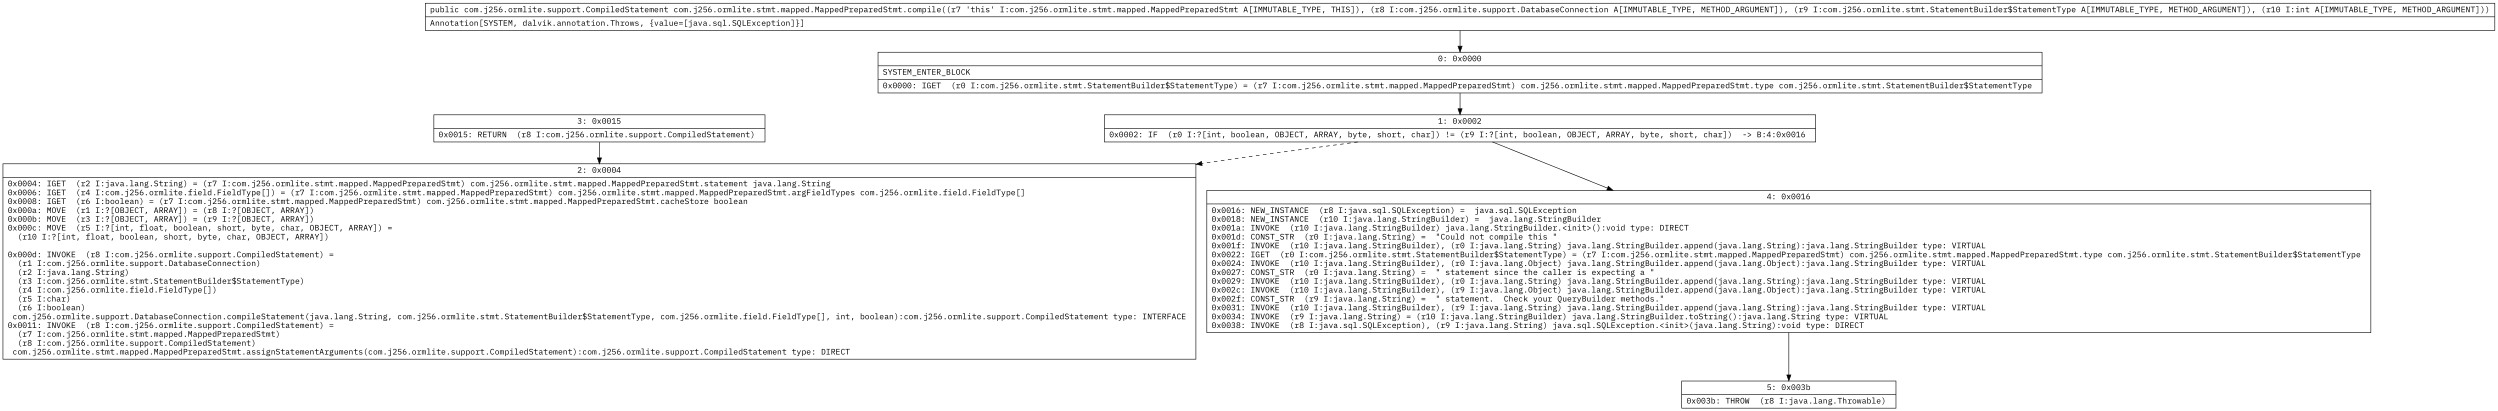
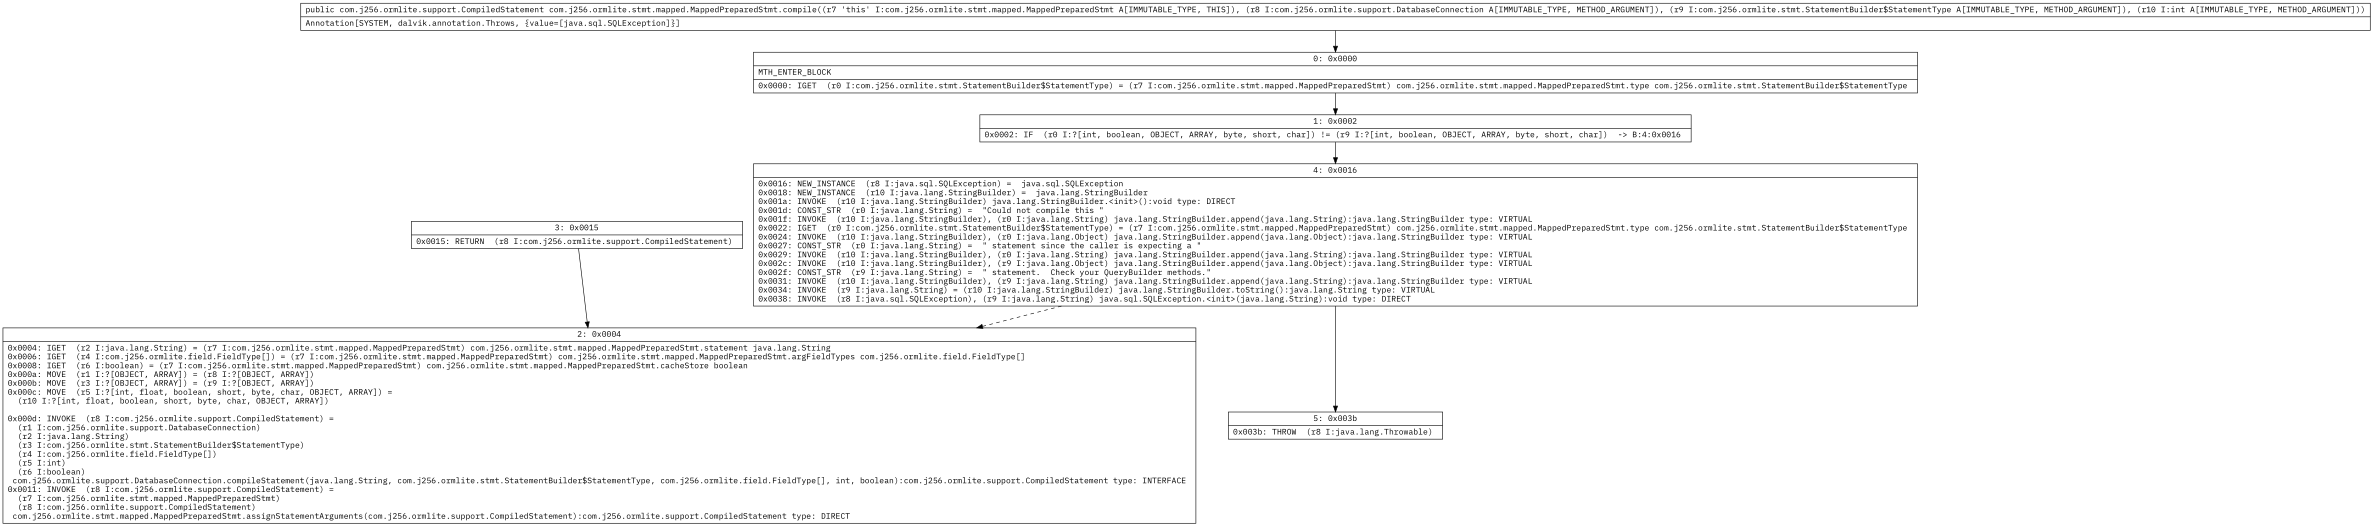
(927, 72) -> (795, 72)
(1280, 152) -> (1022, 316)
(40, 299) -> (37, 463)
